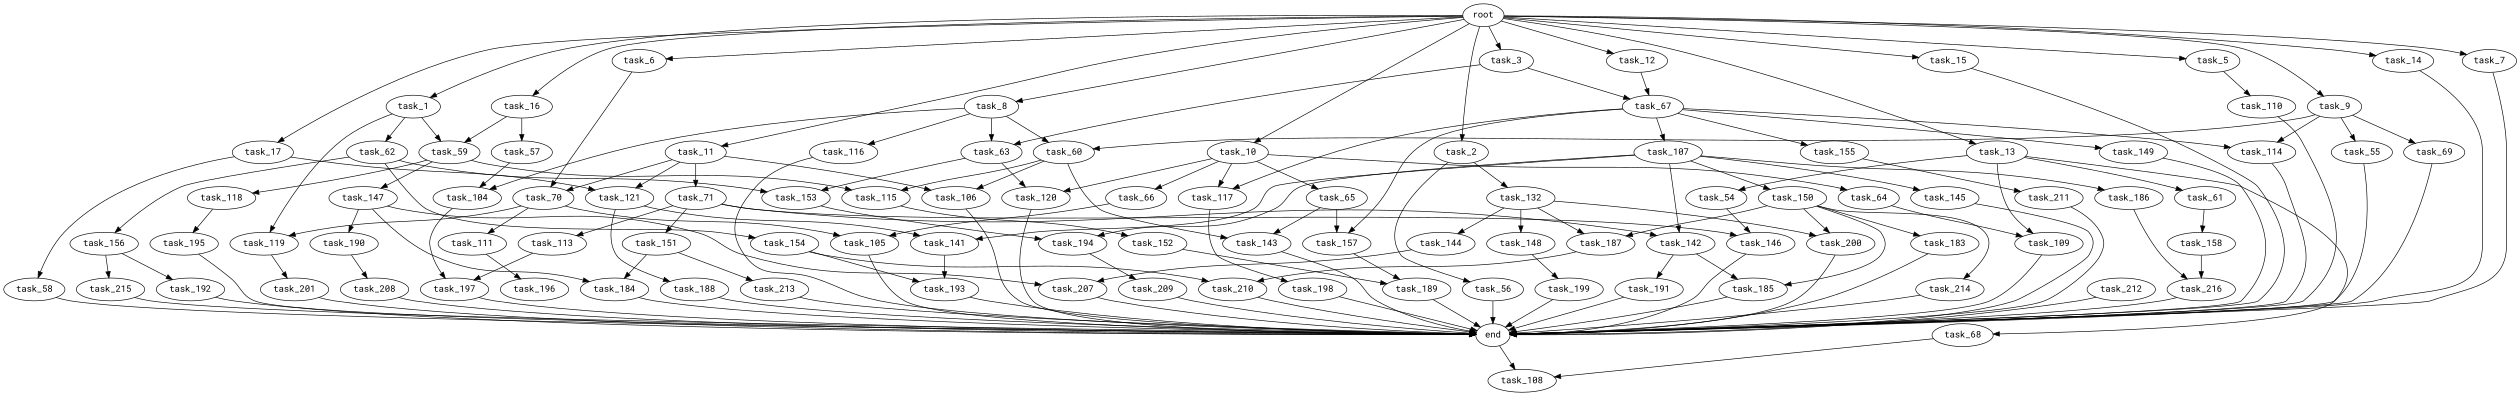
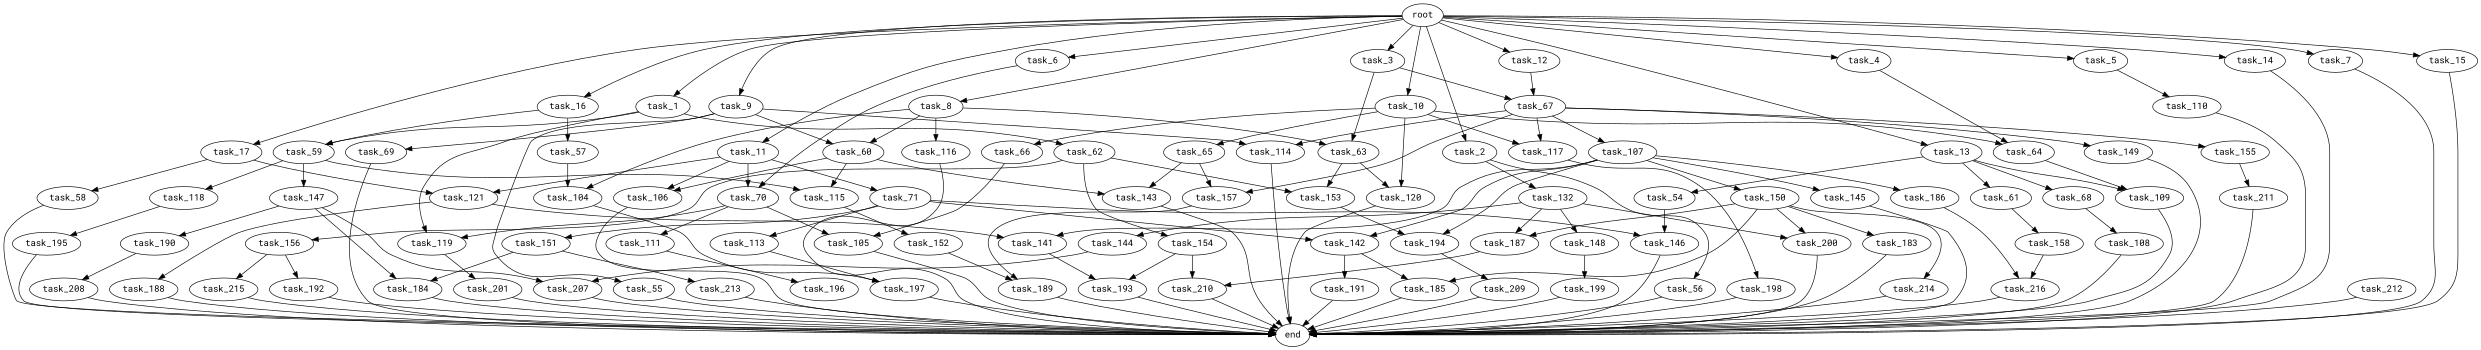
none -> (1864, 61)
(1506, 355) -> (1728, 327)
